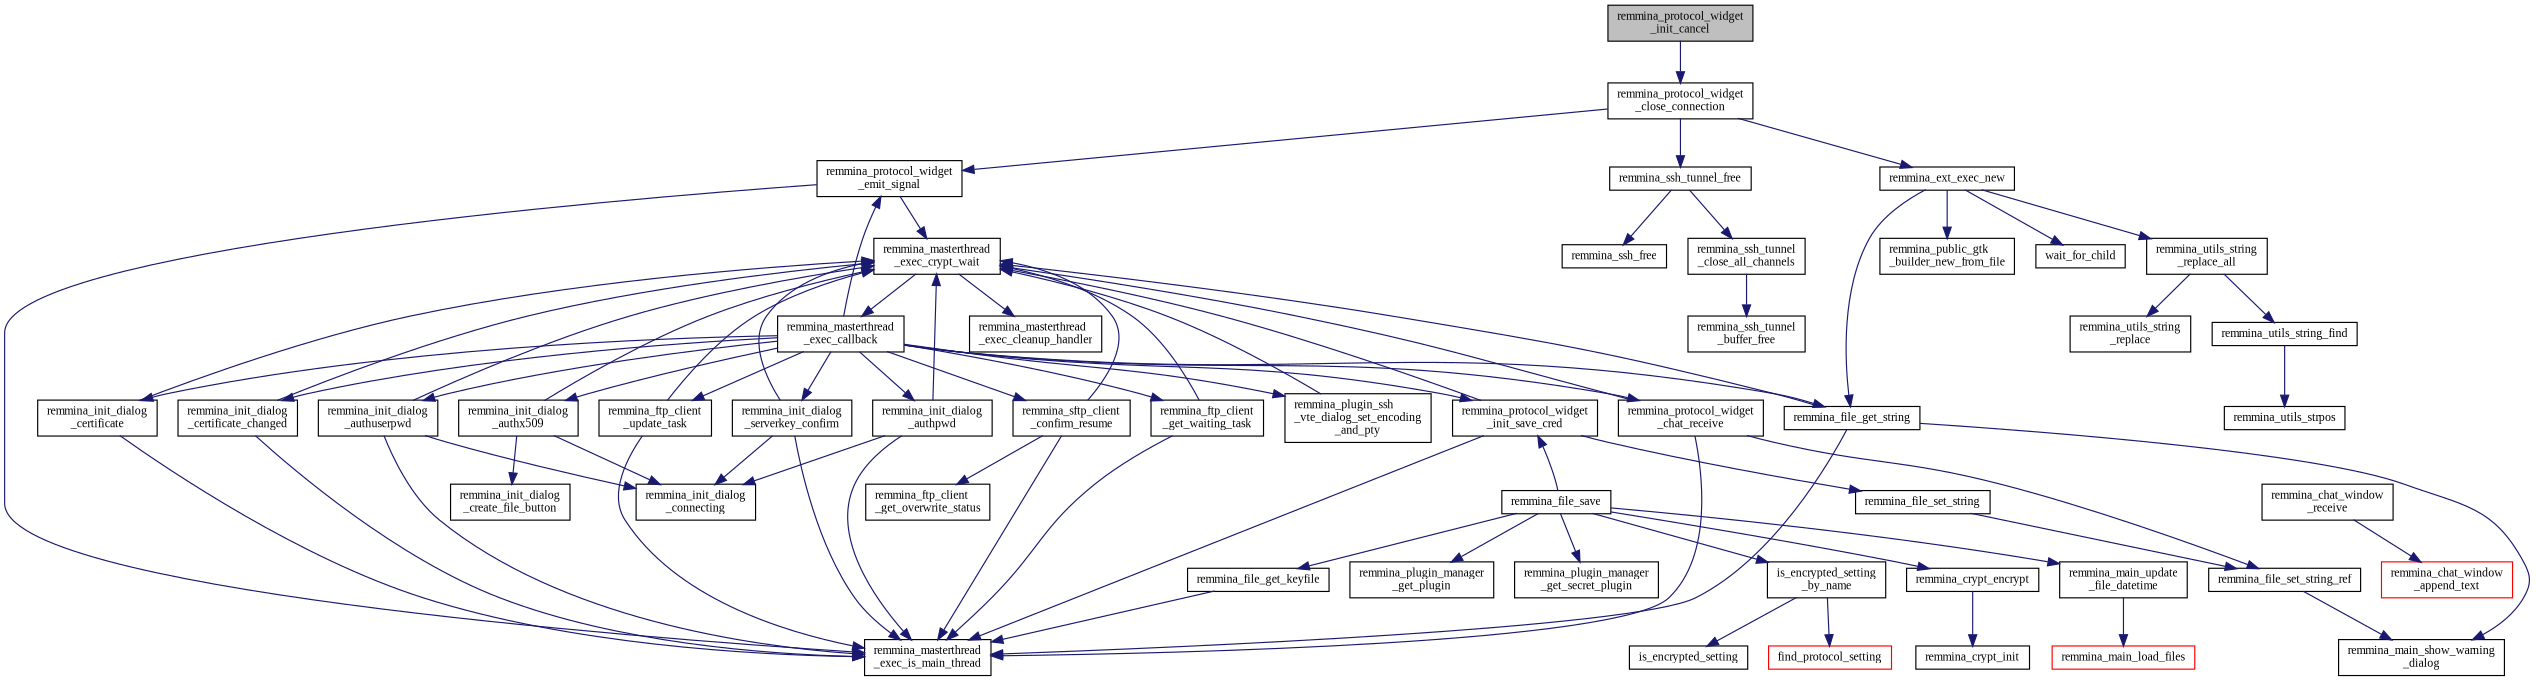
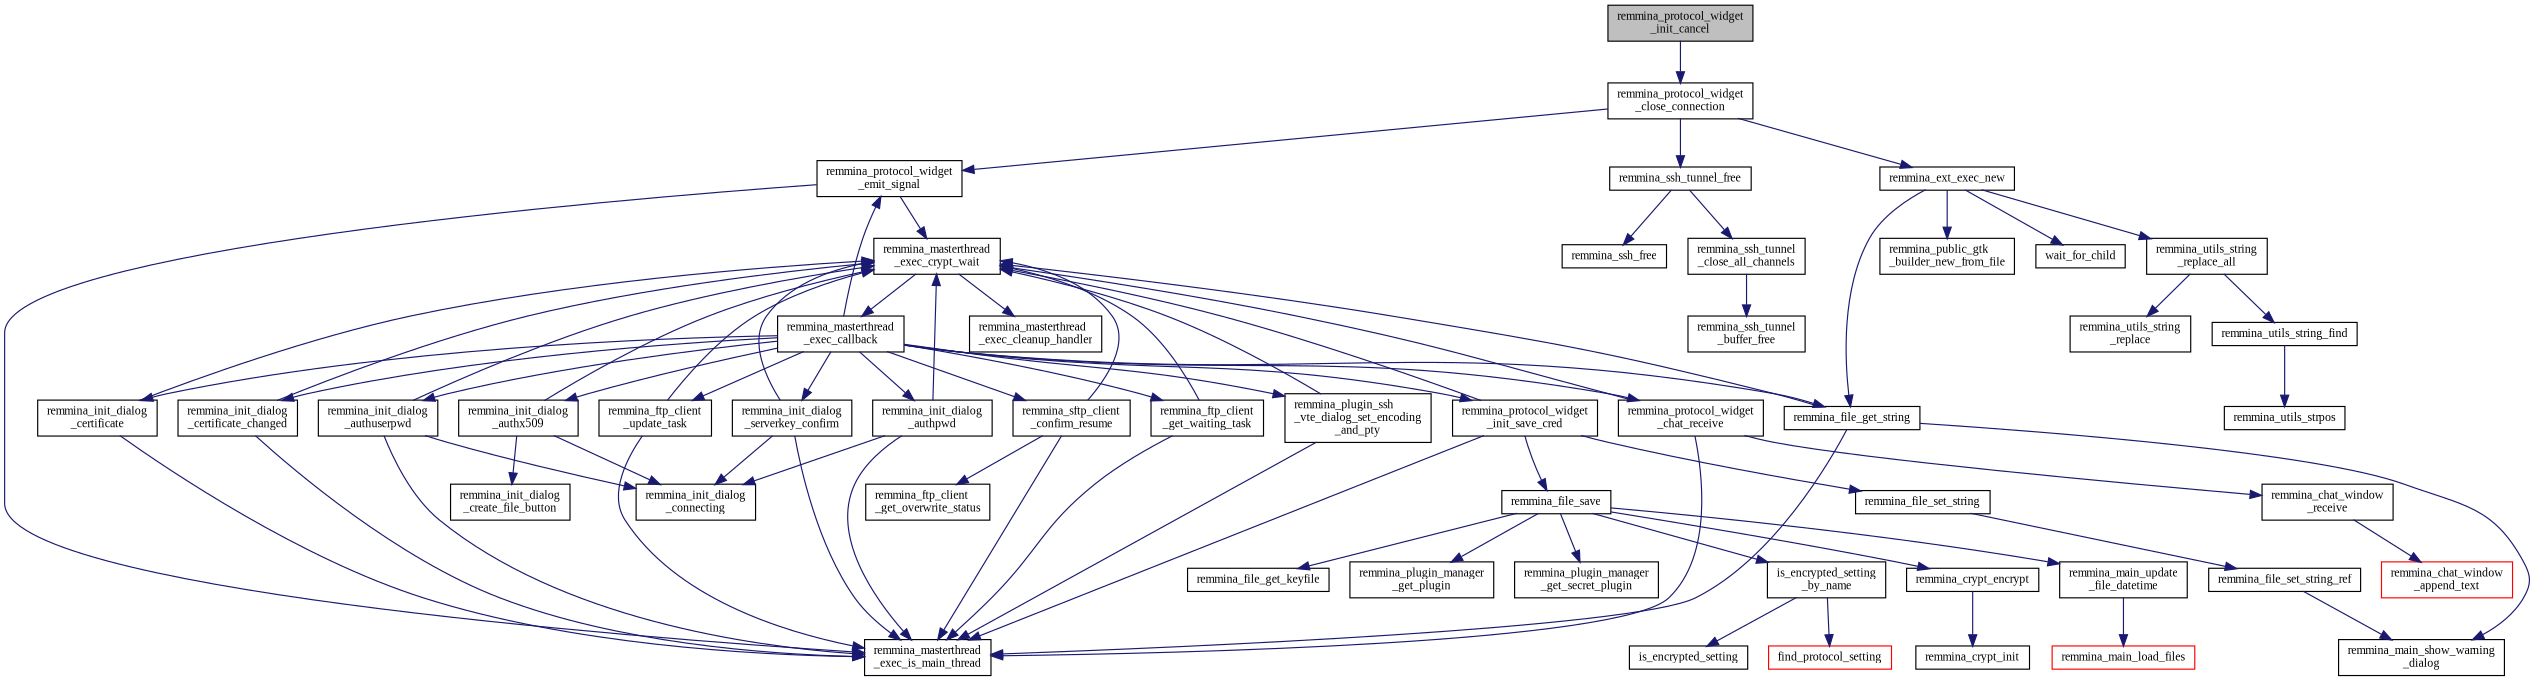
(1552, 468) -> (1532, 458)
(2001, 484) -> (1996, 470)
(1109, 615) -> (1142, 538)
